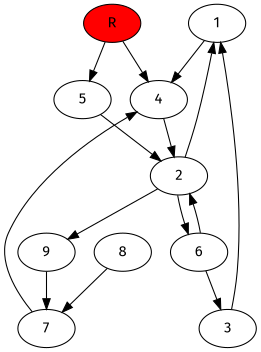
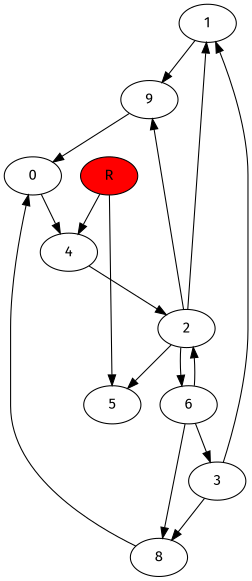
(191, 57) -> (182, 57)
(126, 134) -> (153, 363)
(46, 329) -> (33, 176)
none -> (175, 476)
none -> (191, 515)
